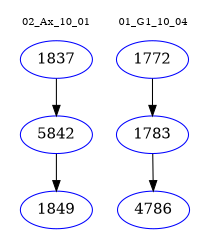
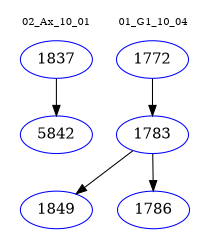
(56, 167) -> (115, 164)
(154, 210) -> (154, 210)
